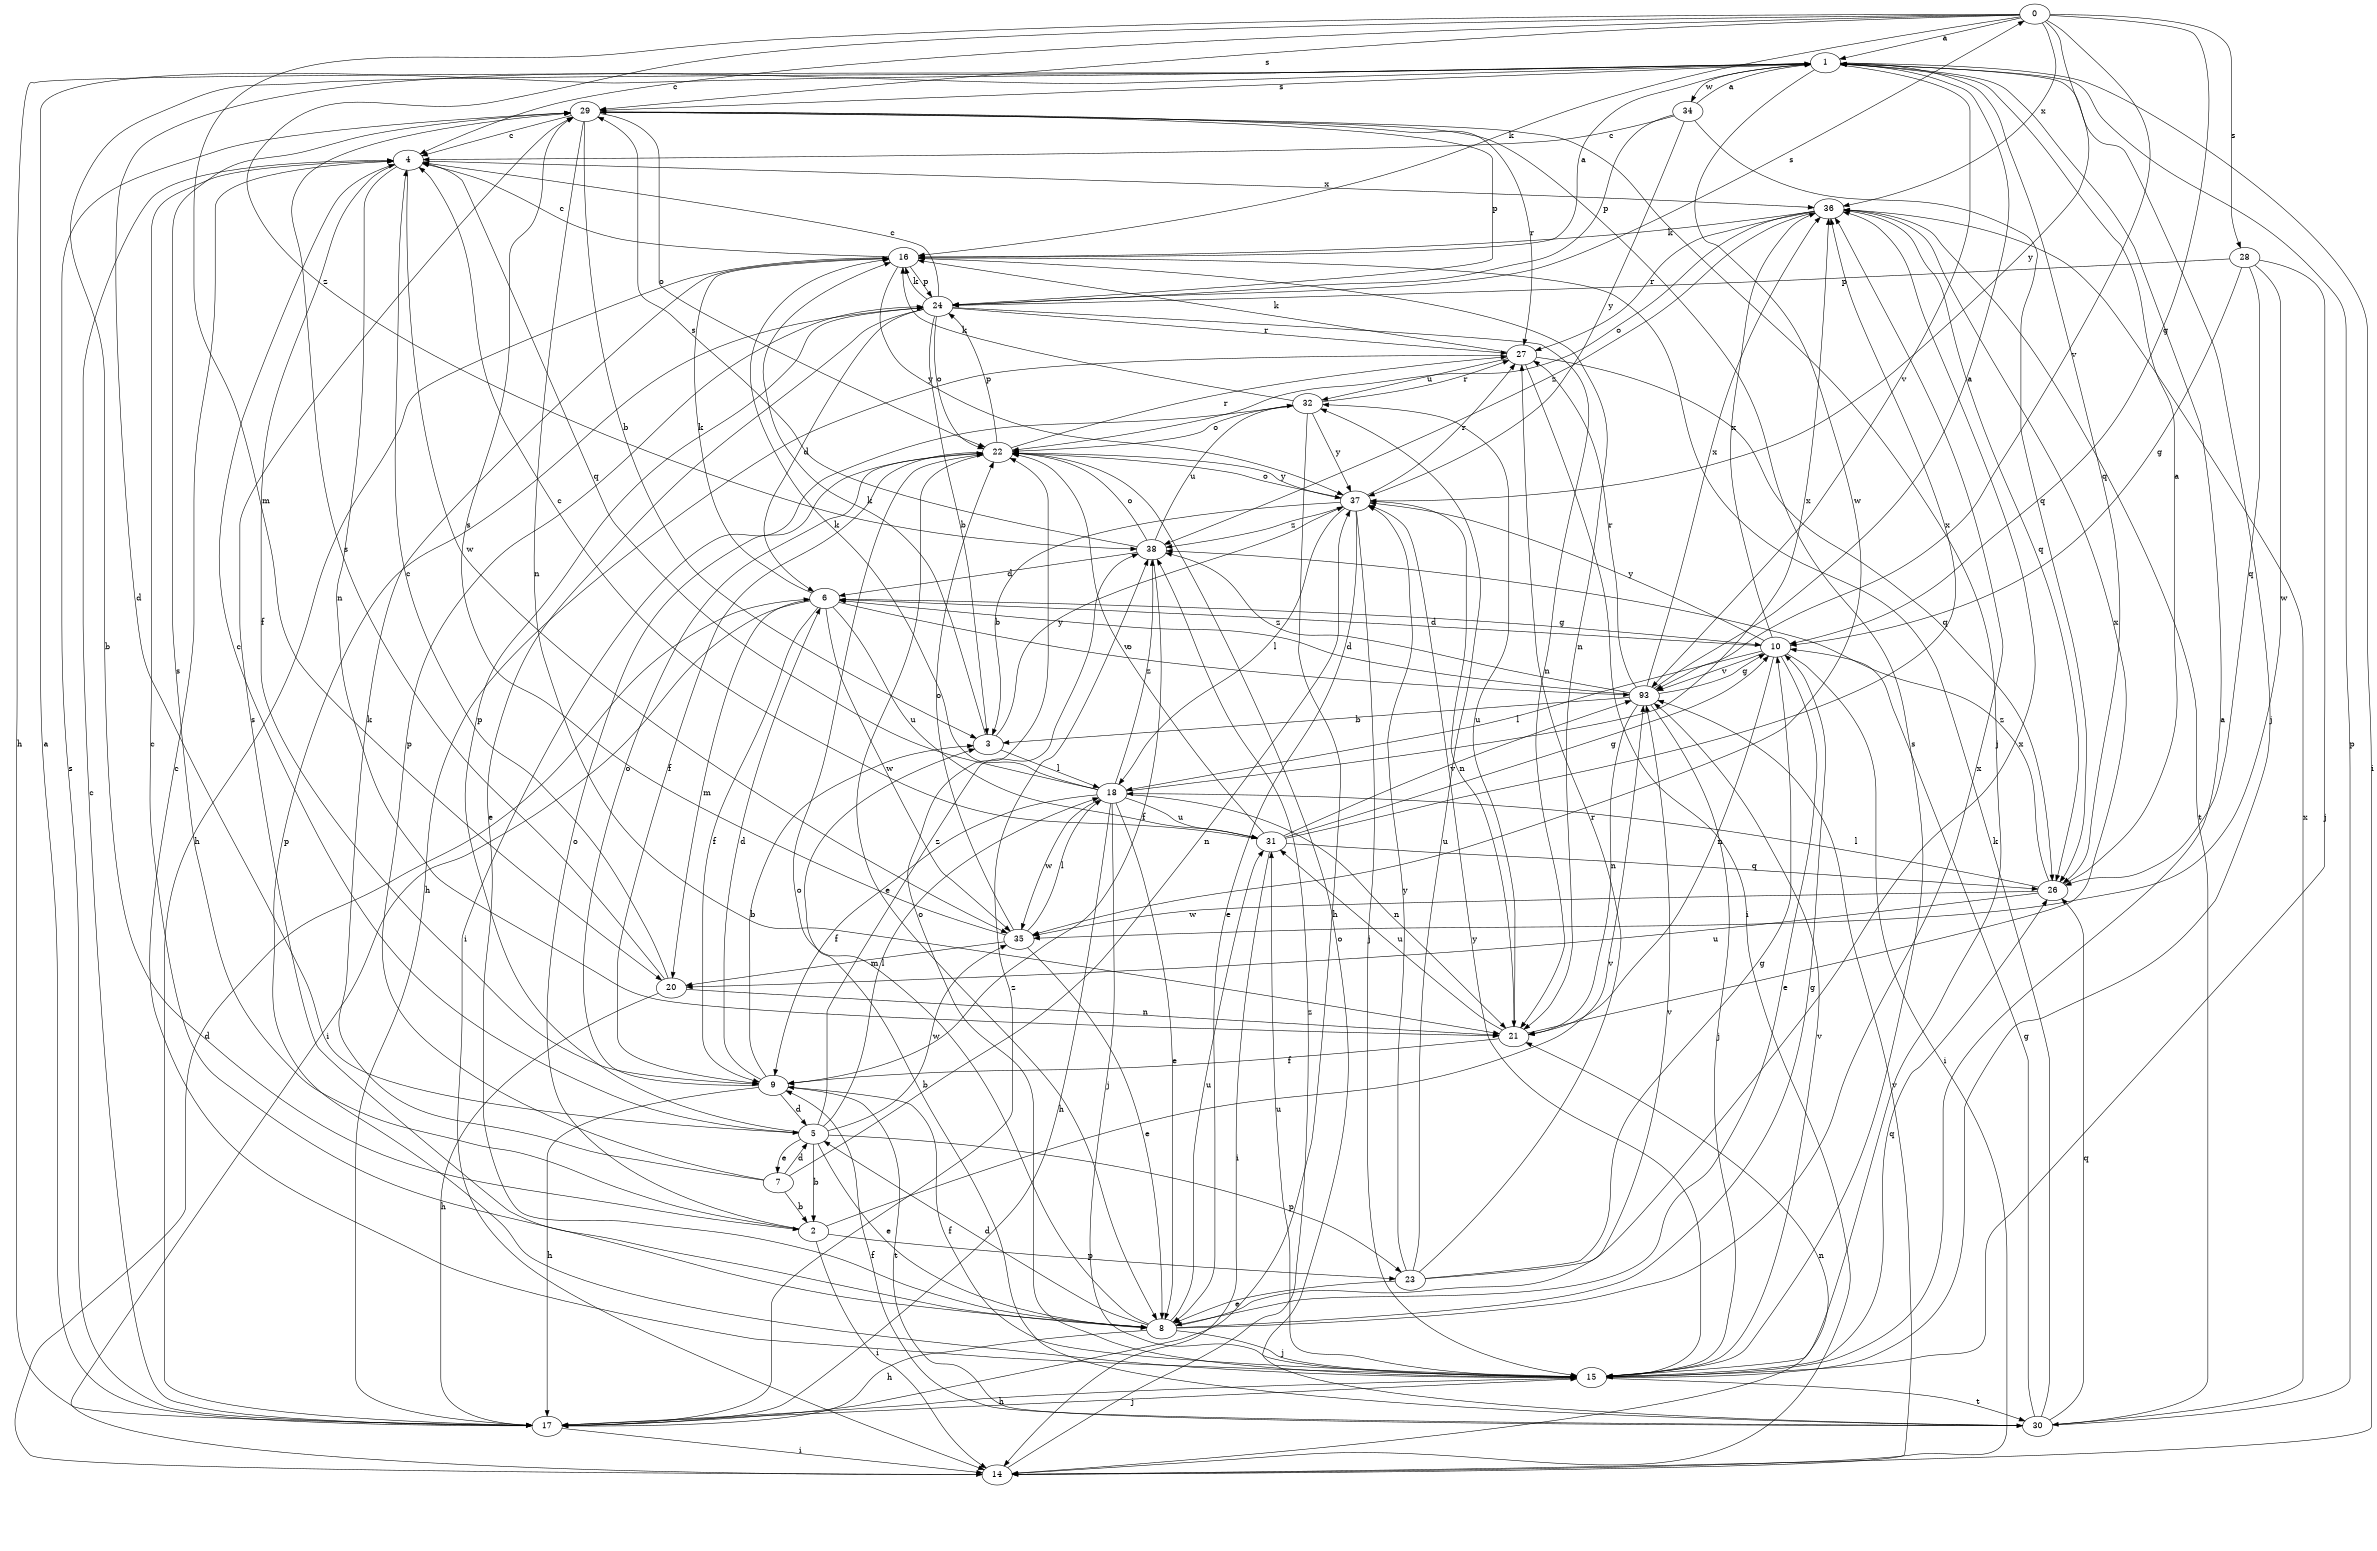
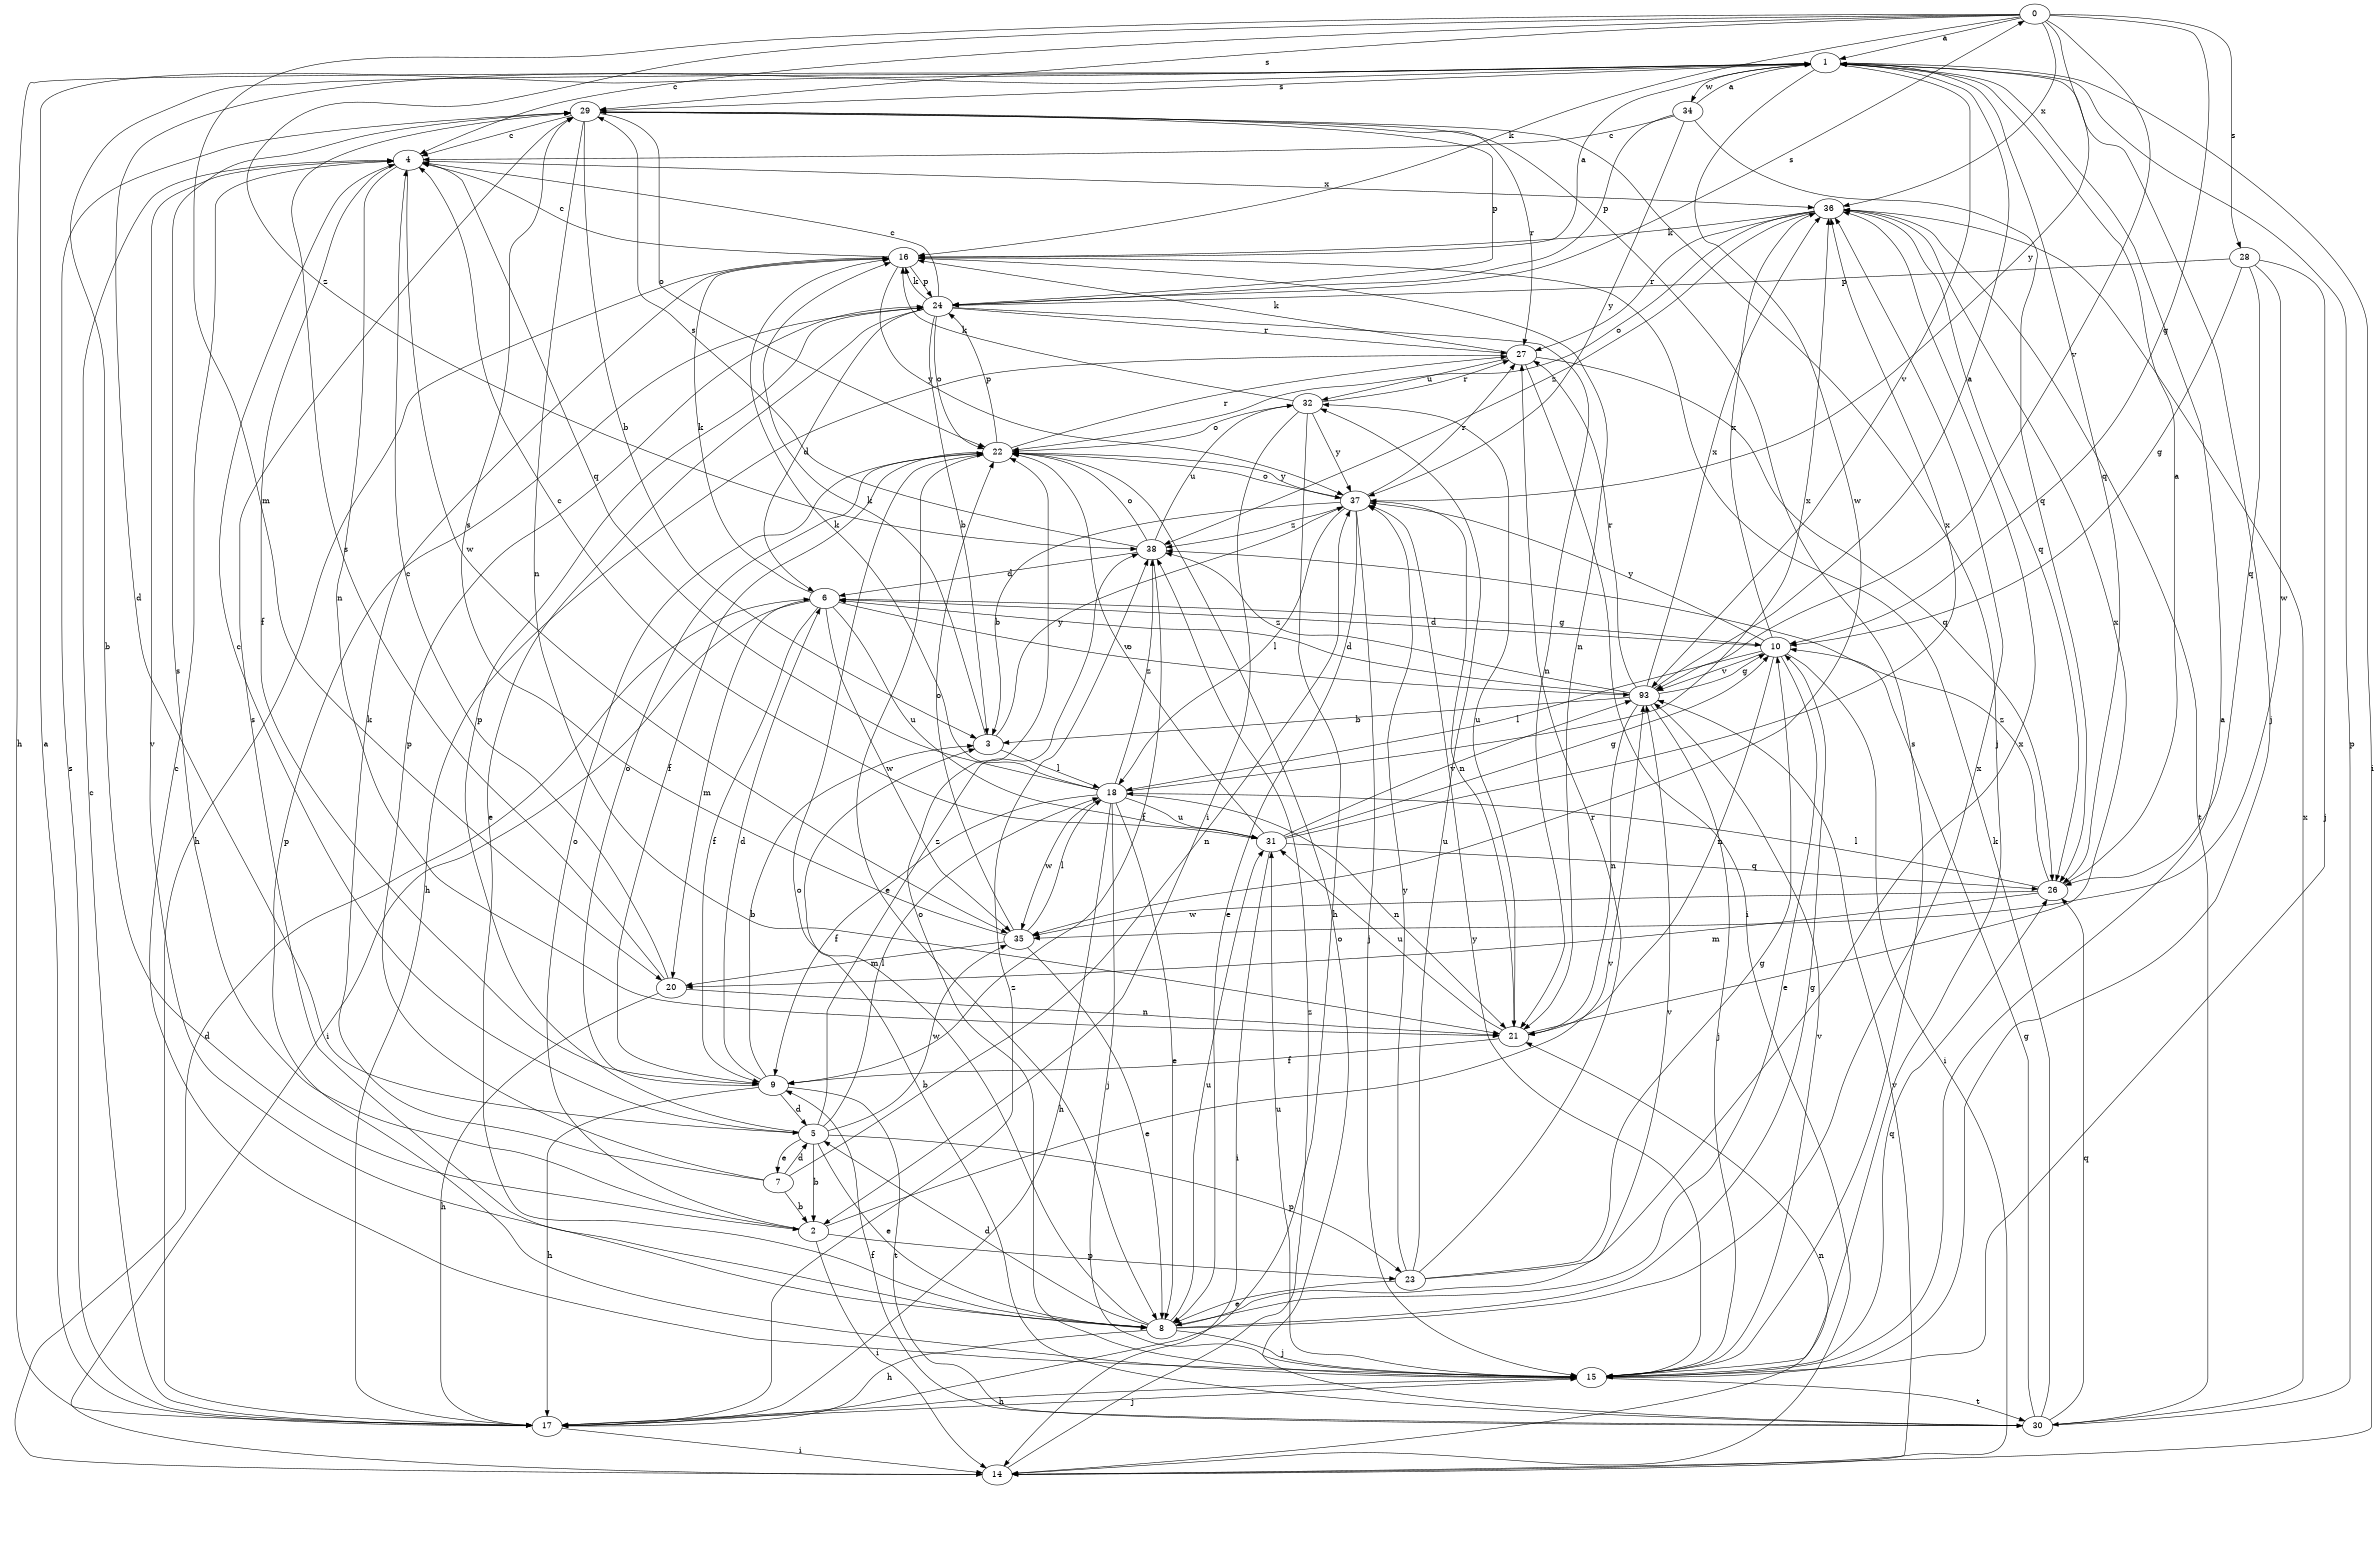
(153, 745) -> (153, 745)
(509, 825) -> (1178, 879)
(1716, 939) -> (1716, 939)
(1083, 1349) -> none
